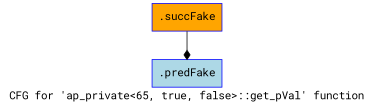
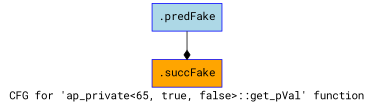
(187, 41) -> (187, 41)
